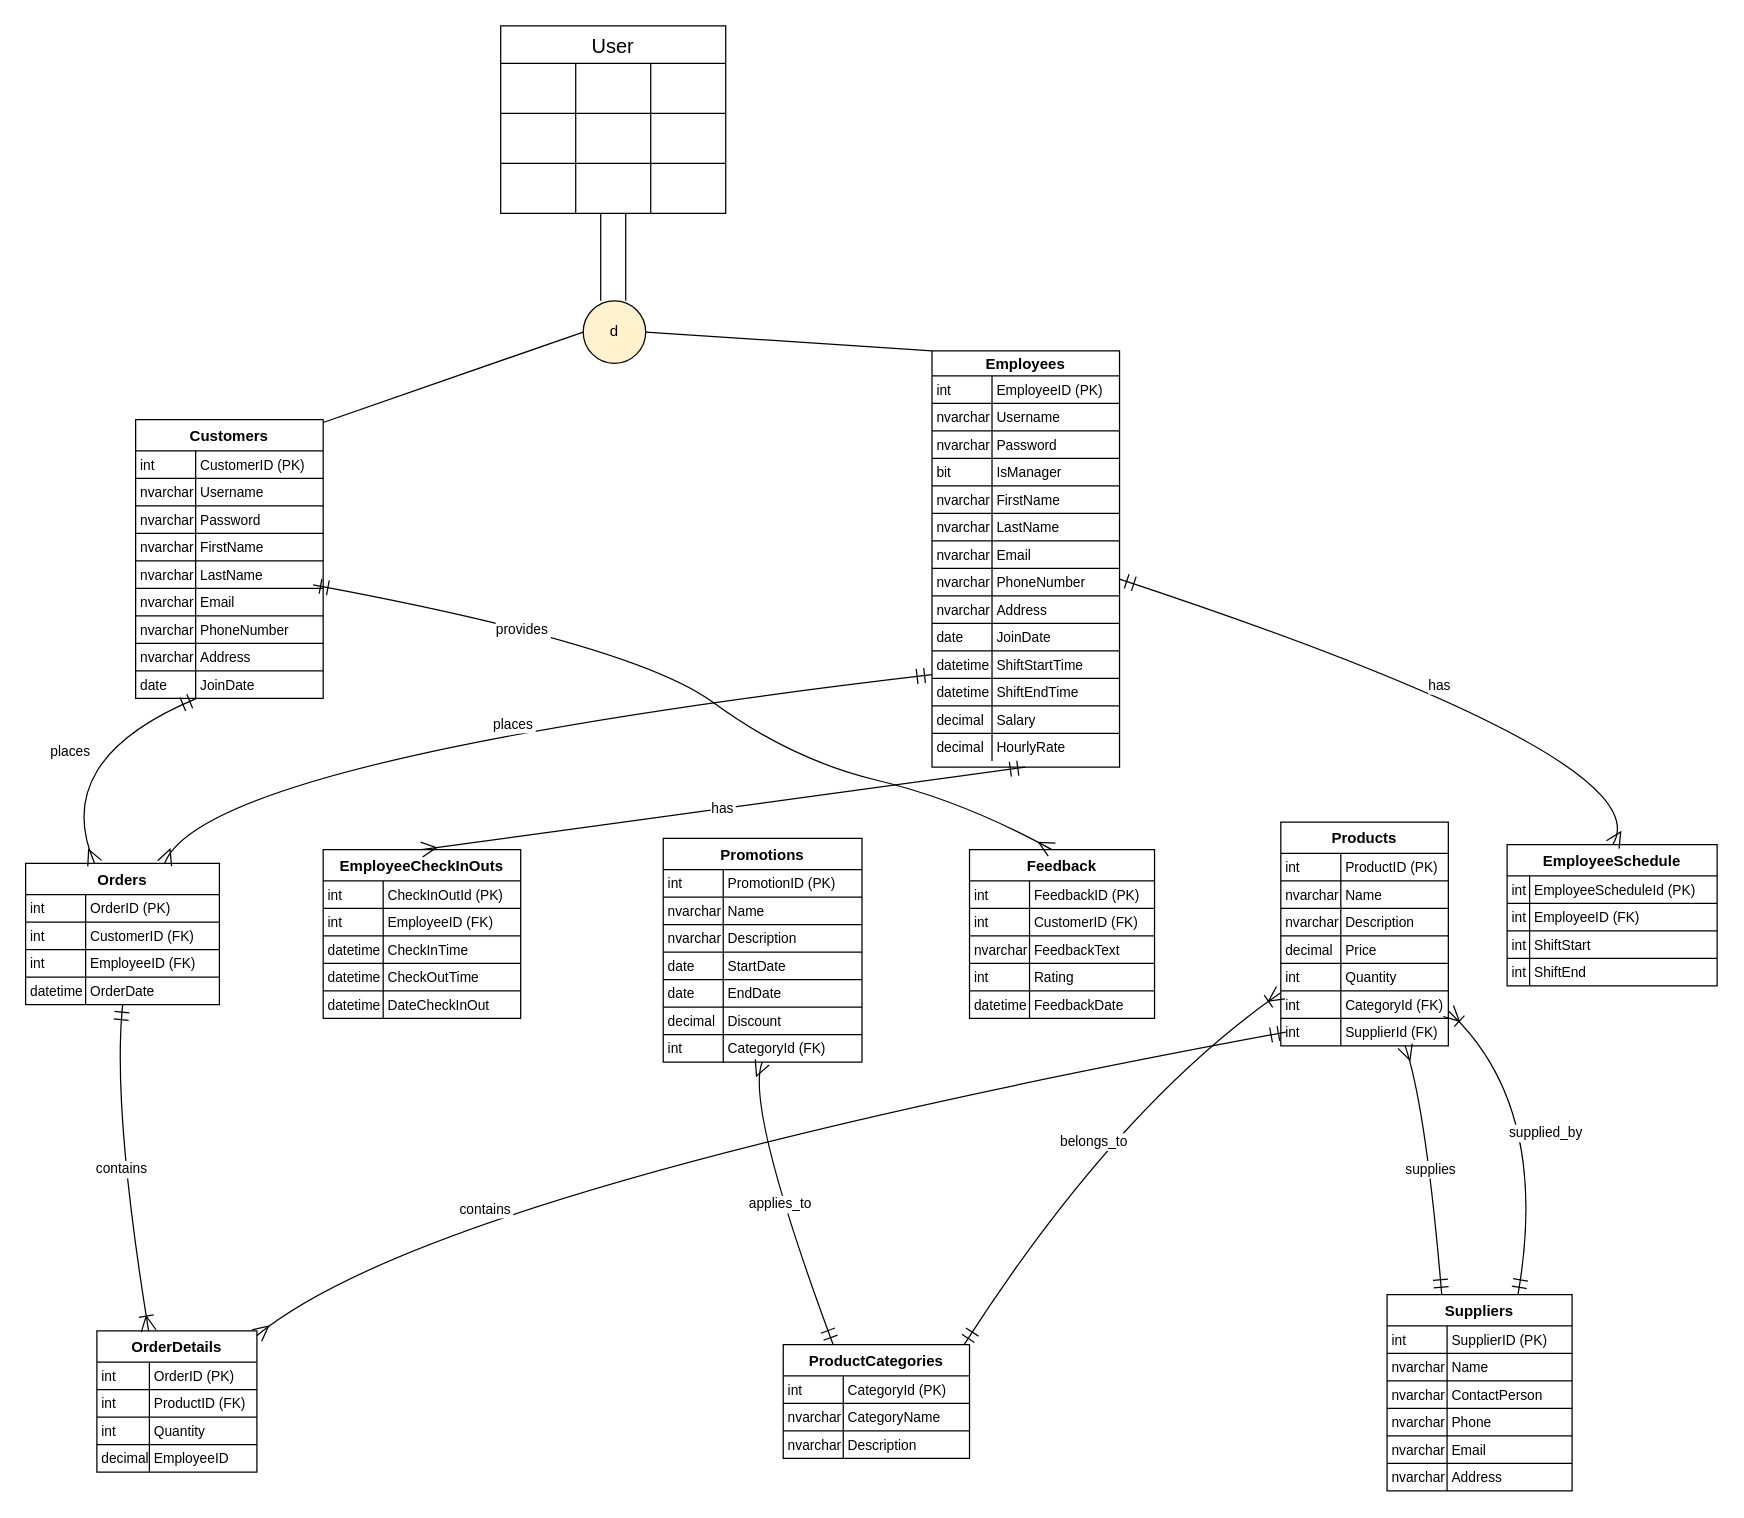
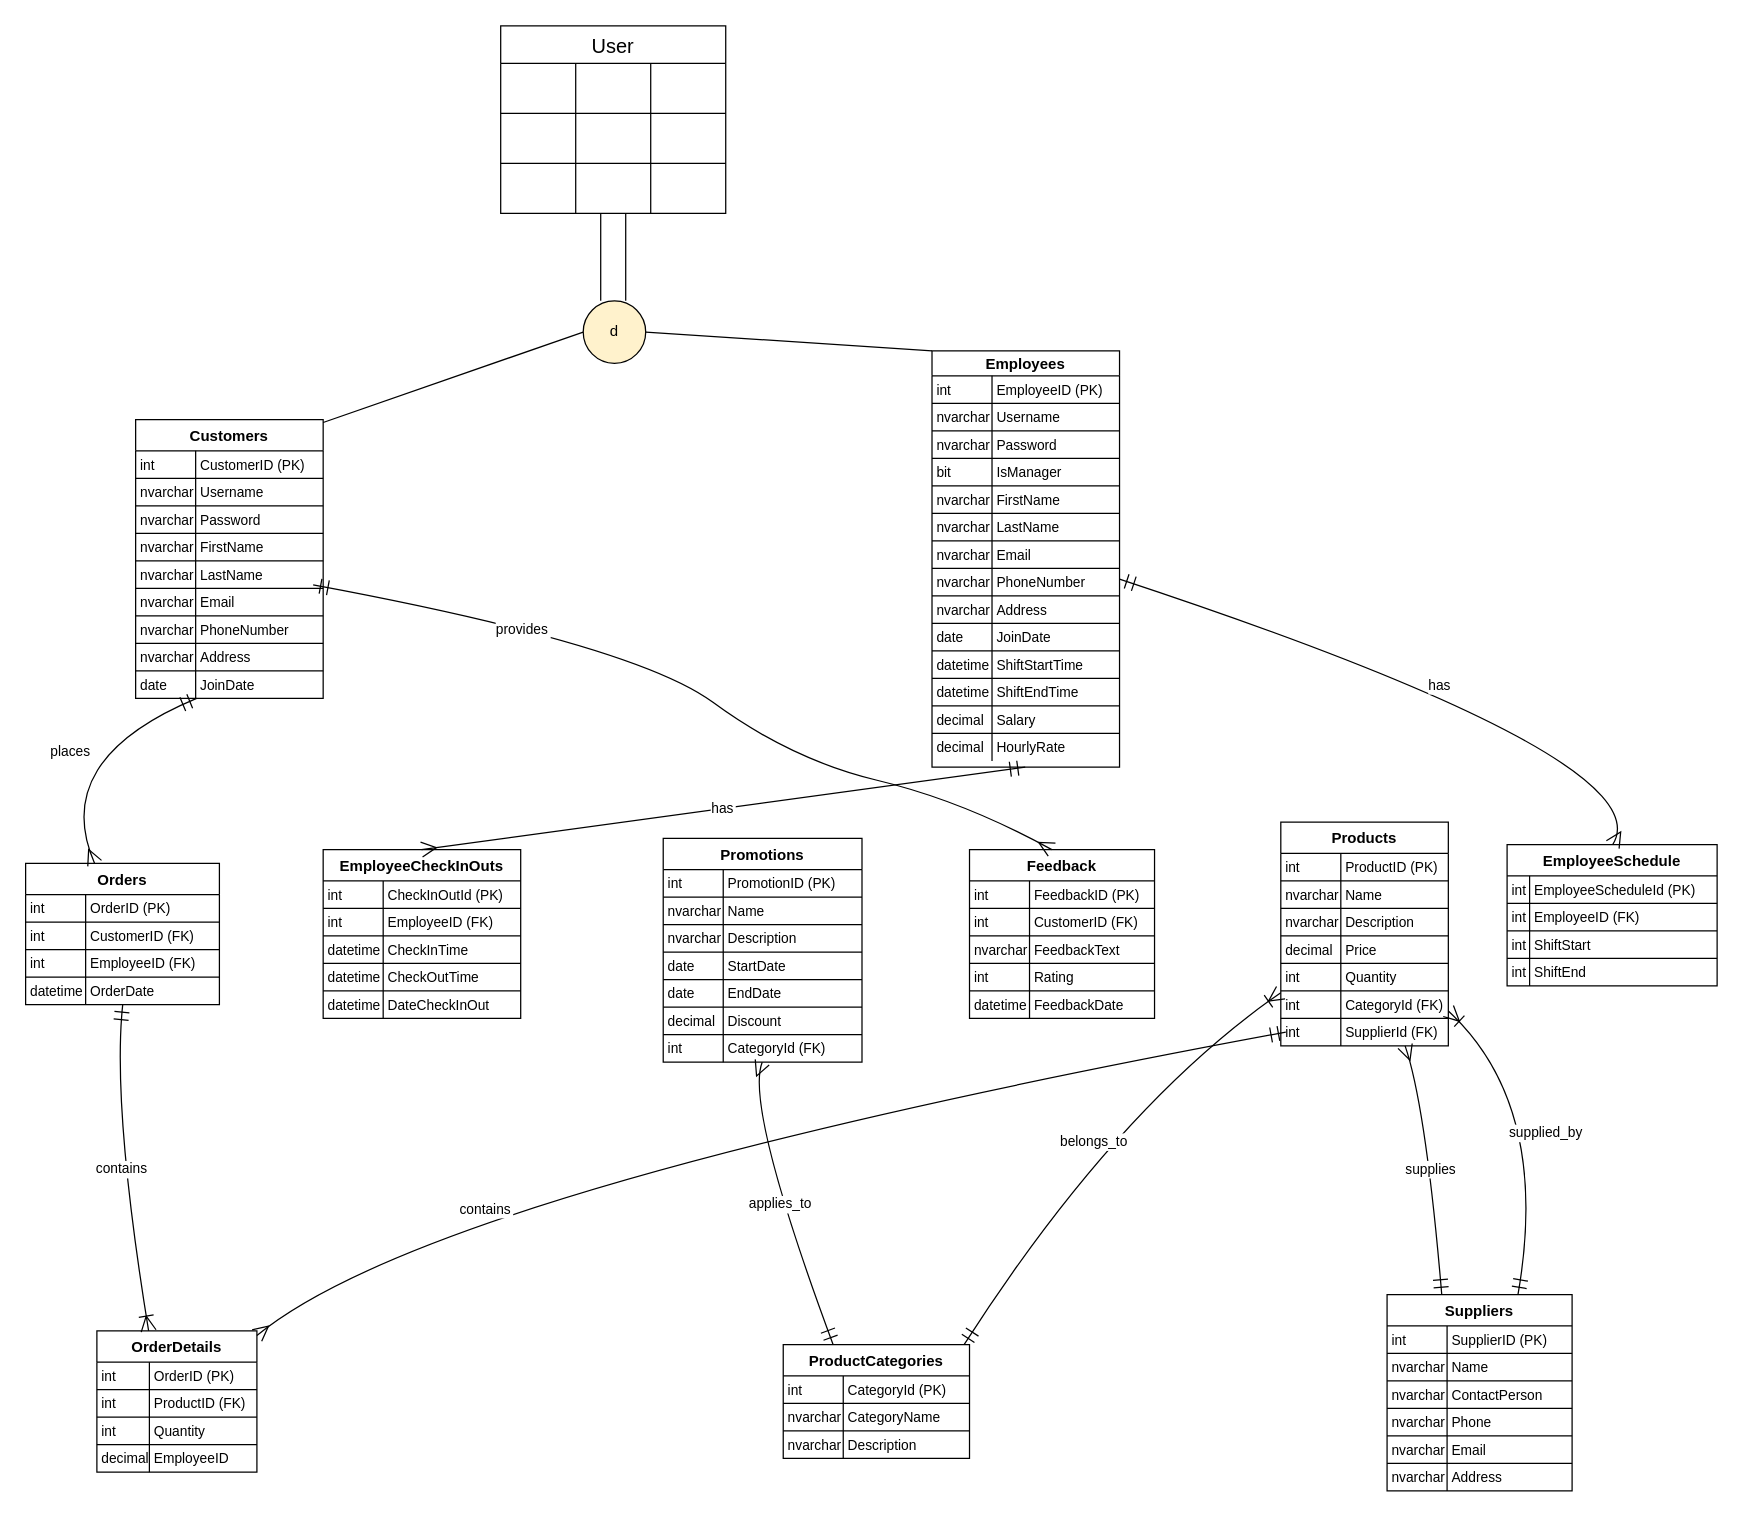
(731, 700) -> none
